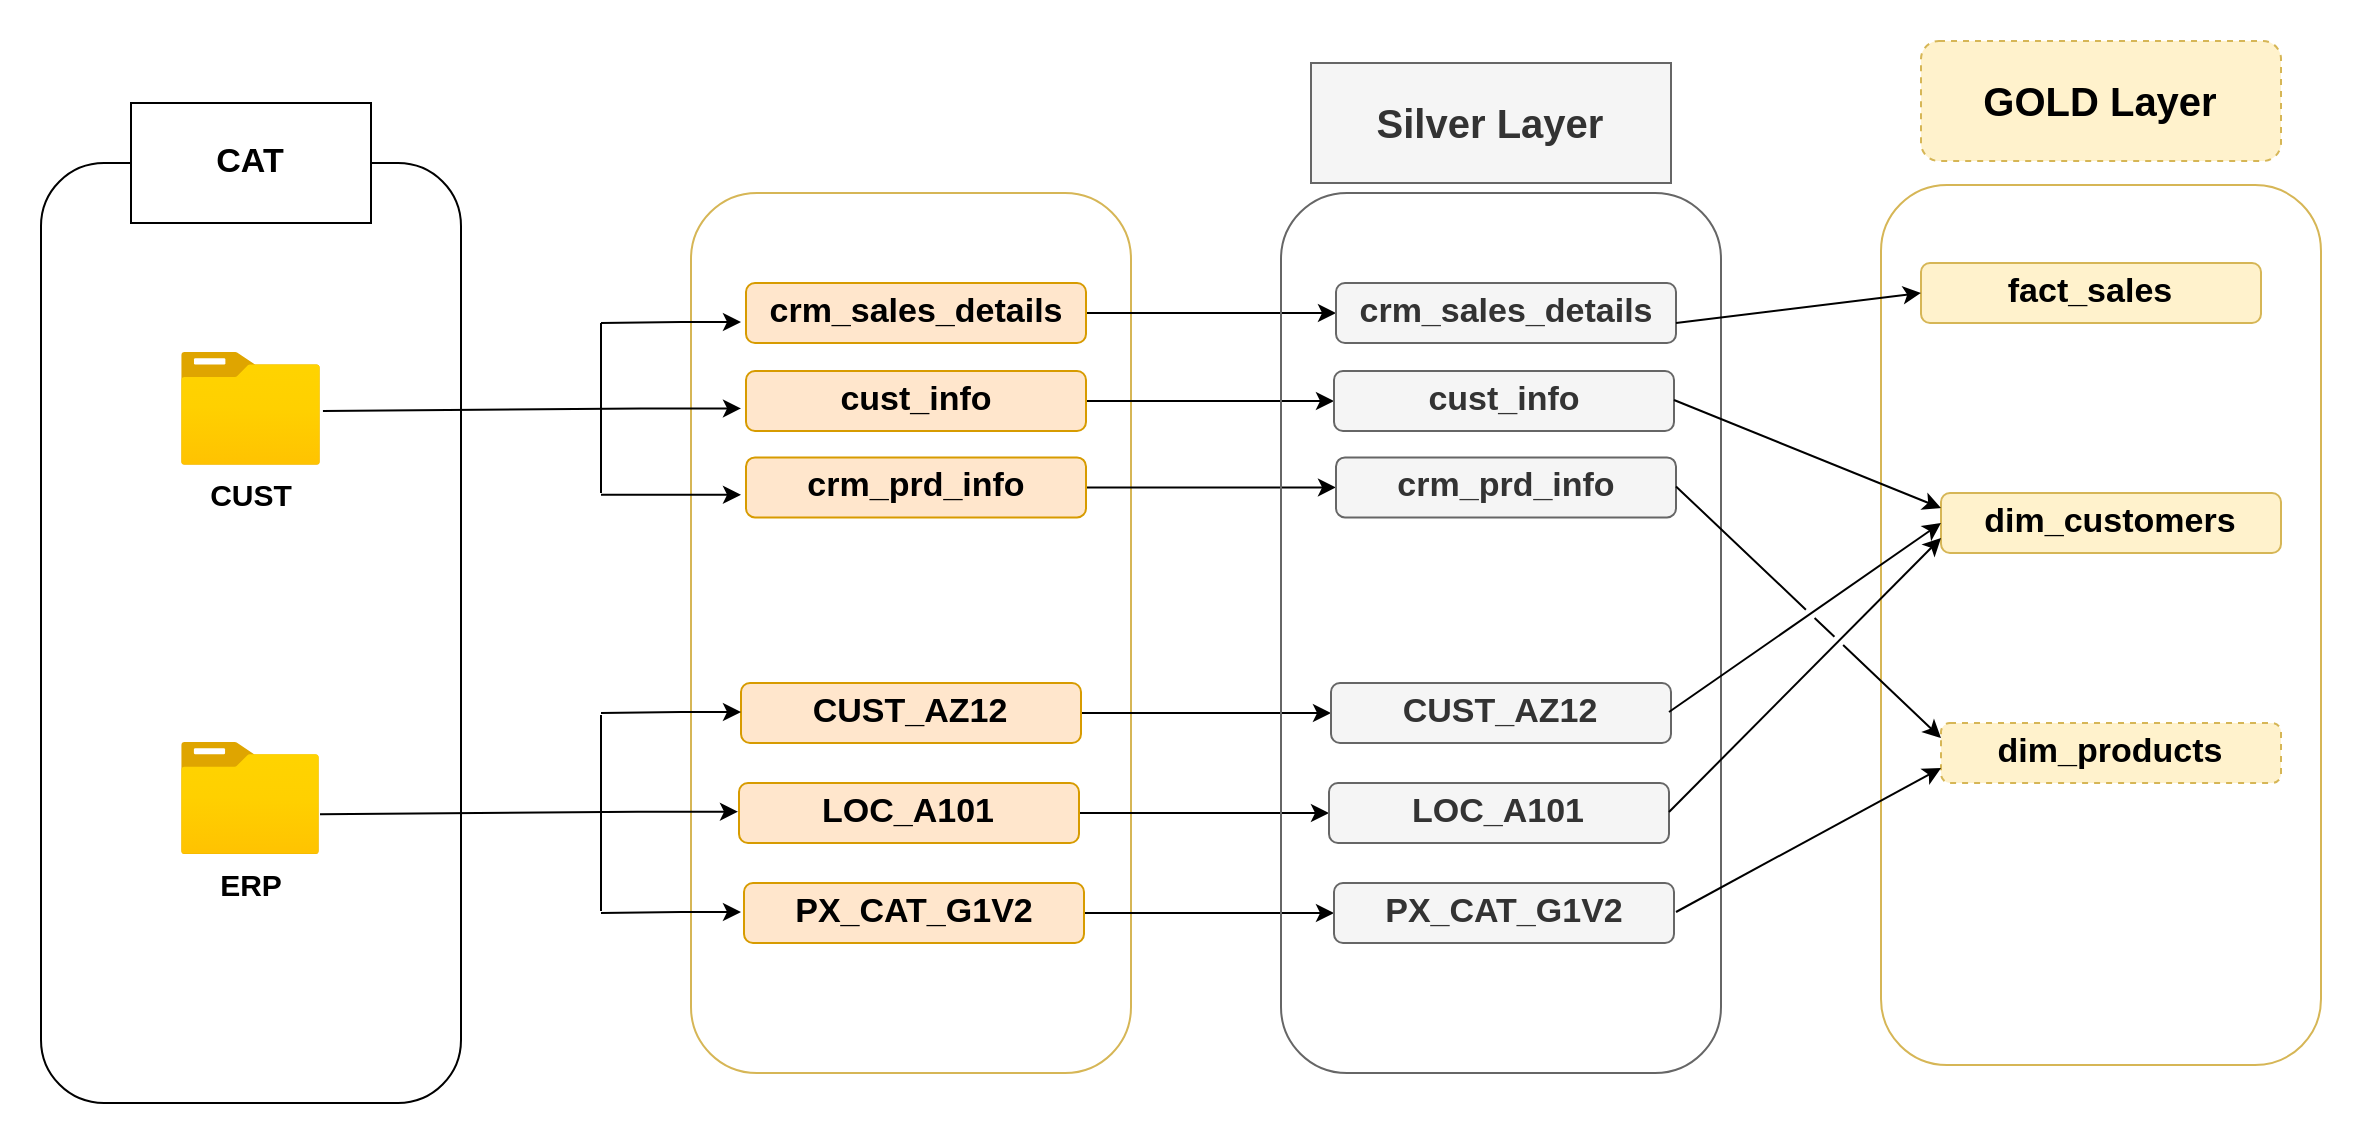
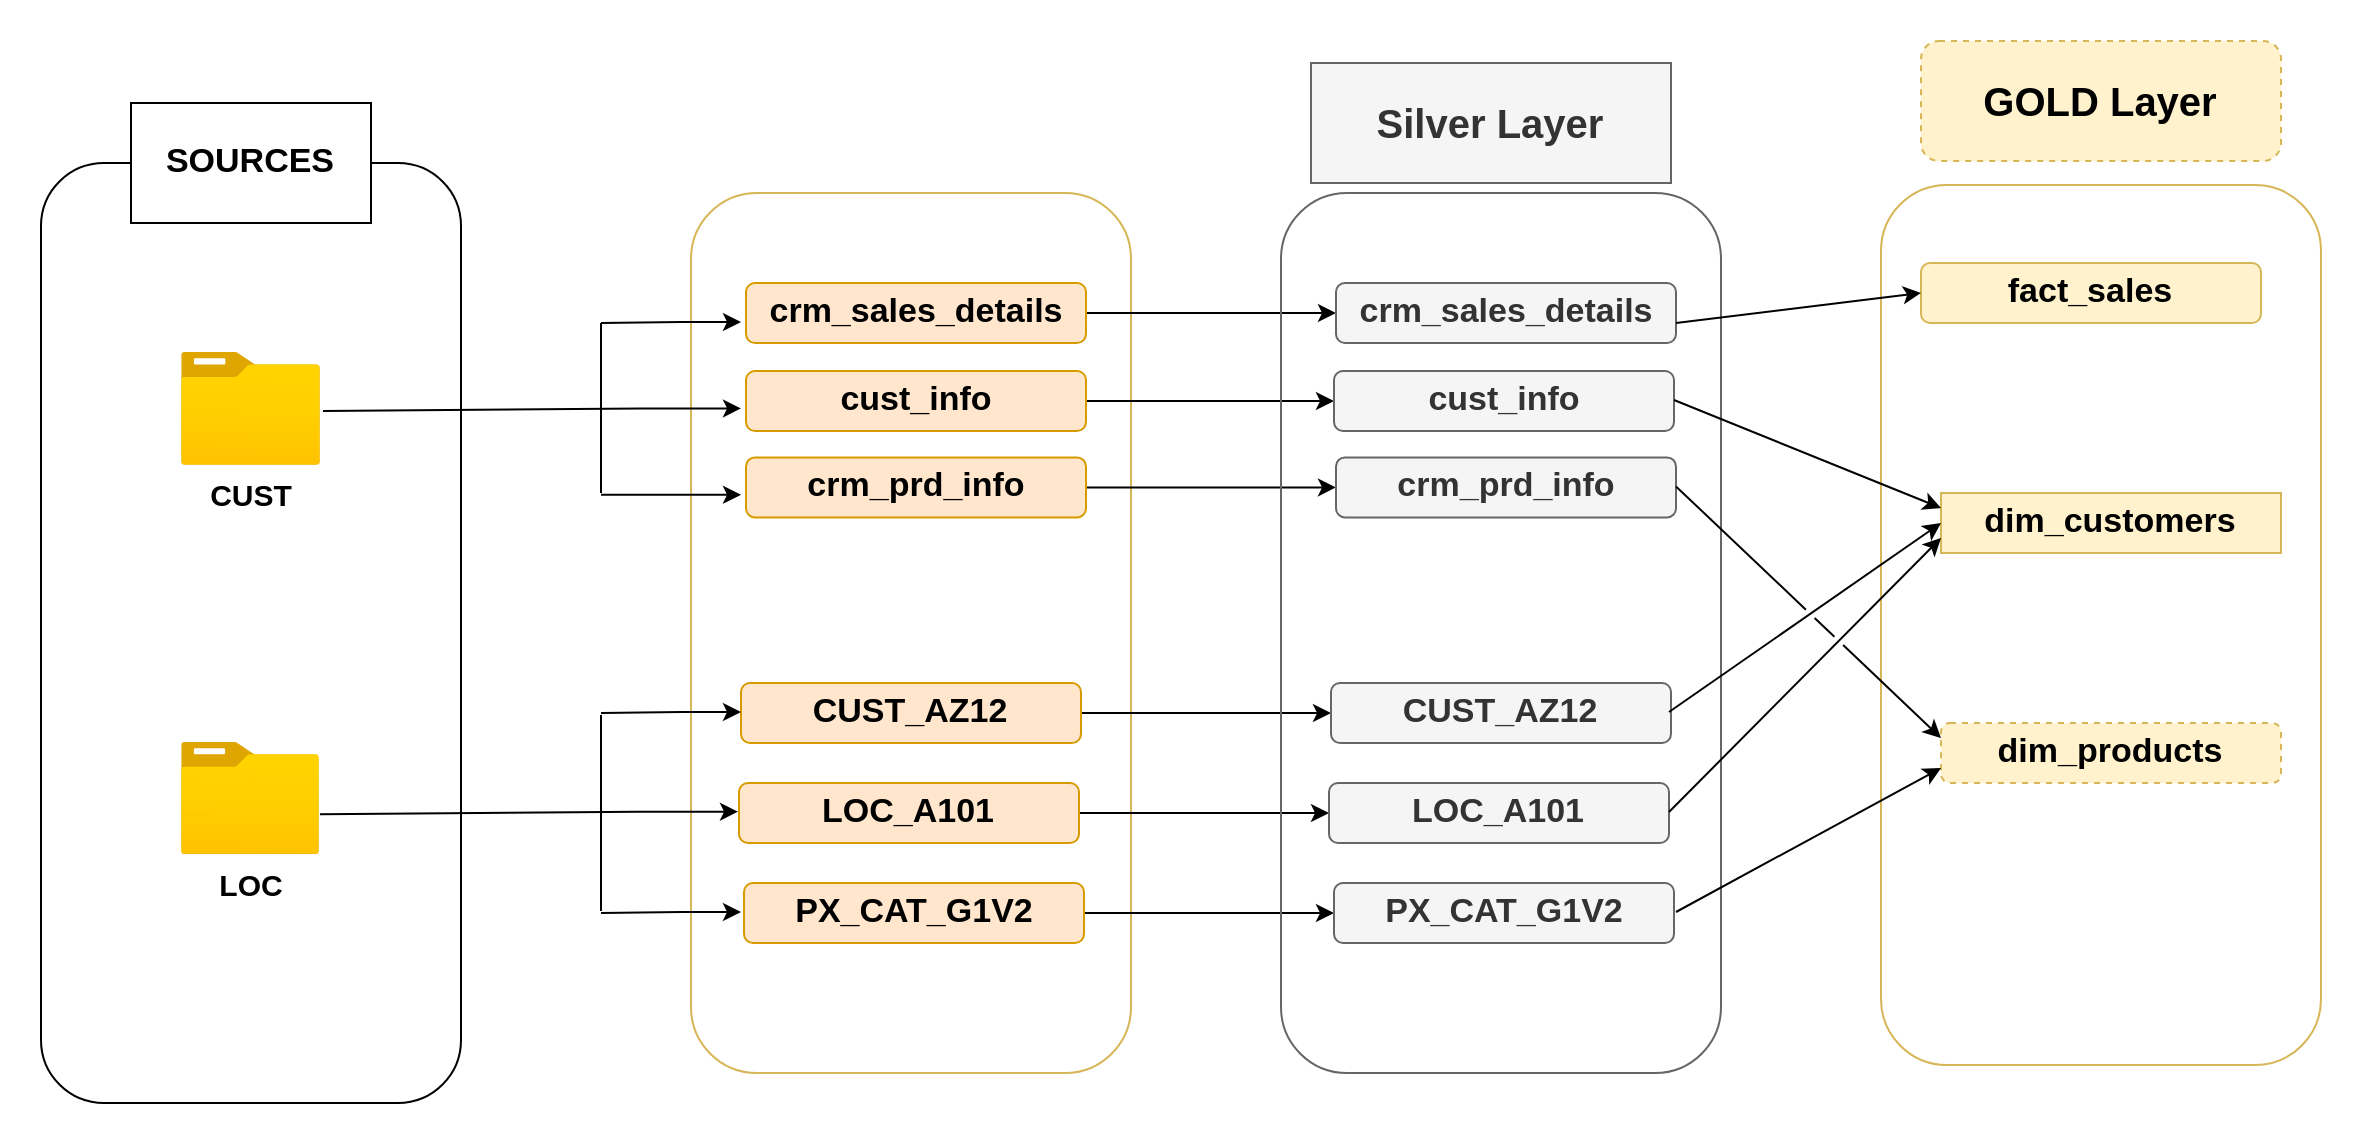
(251, 163) -> (251, 163)
(2111, 523) -> (2111, 523)
(252, 887) -> (252, 887)
